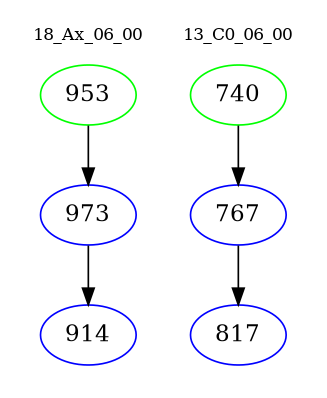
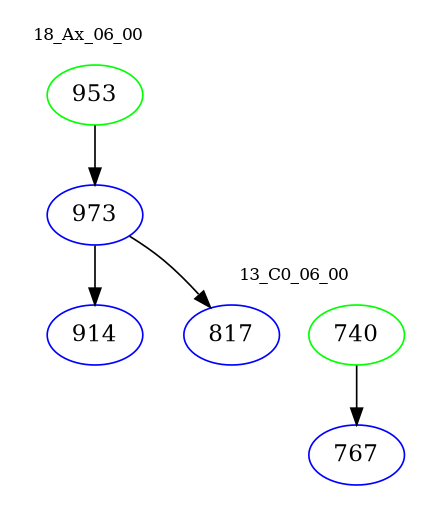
(238, 267) -> (181, 276)
